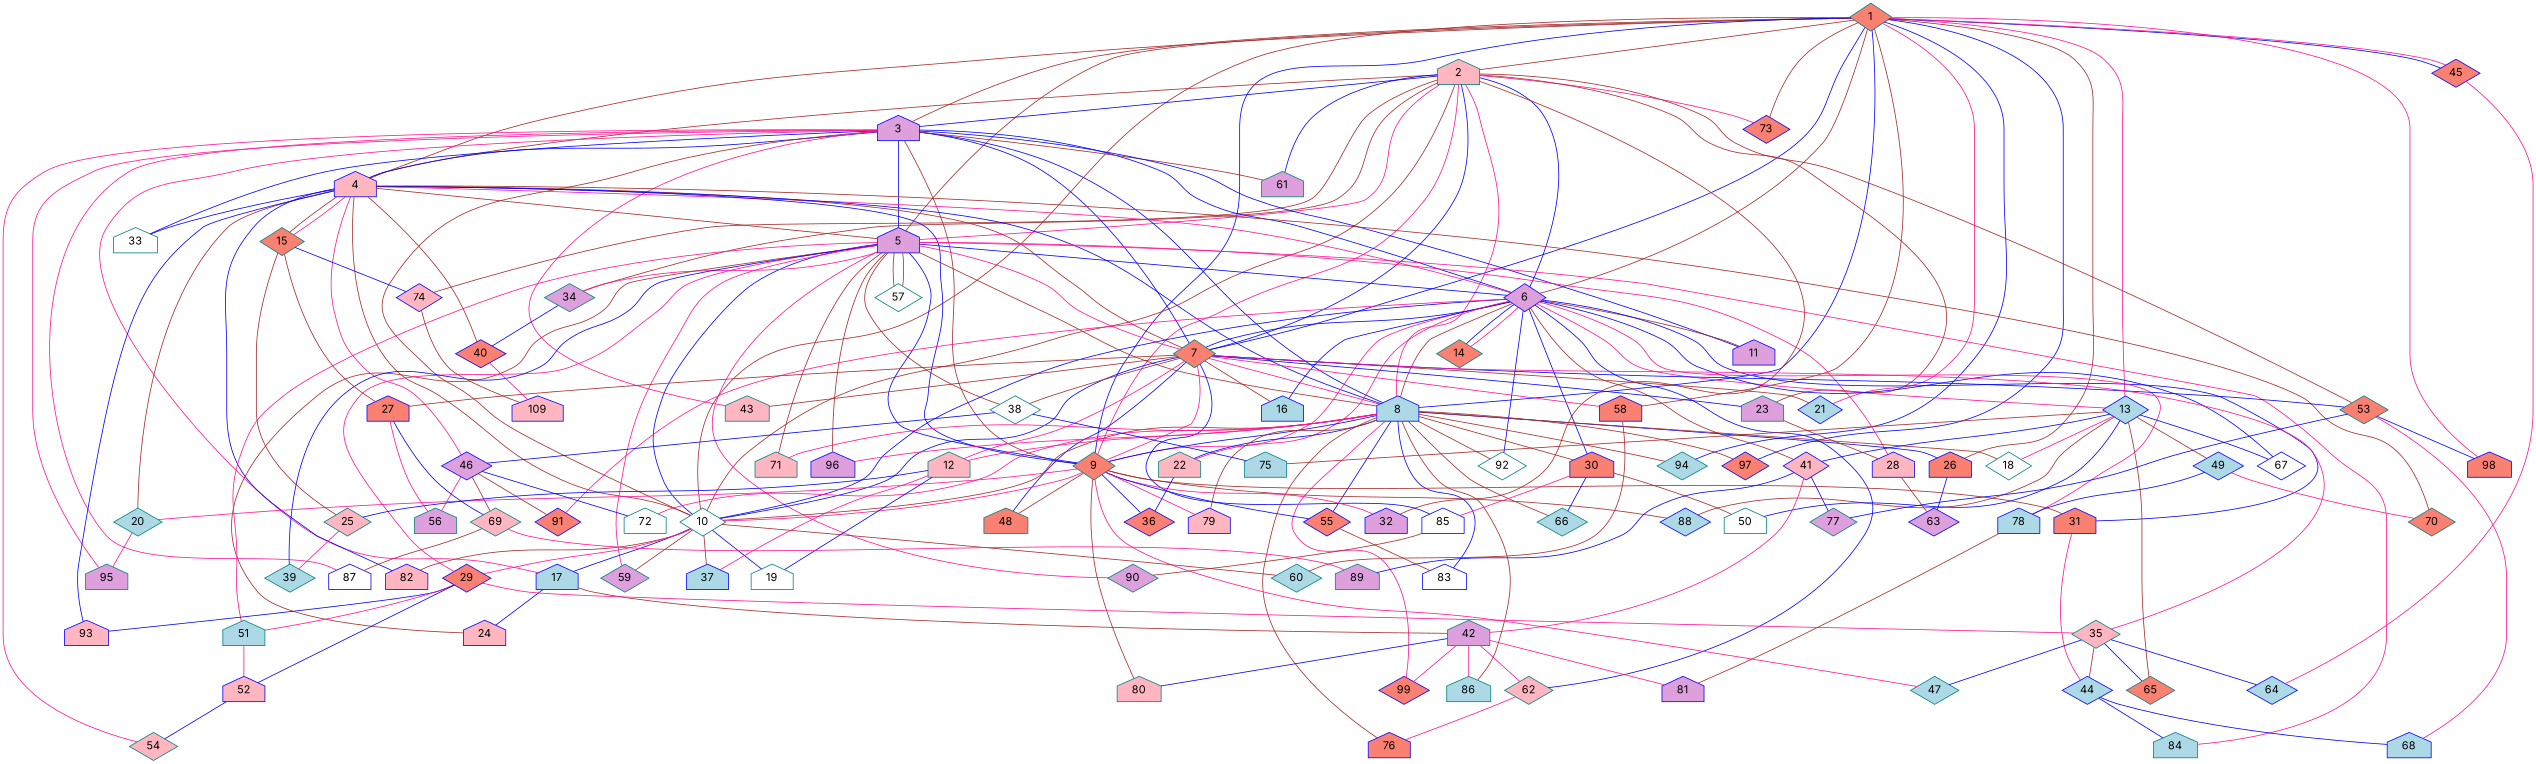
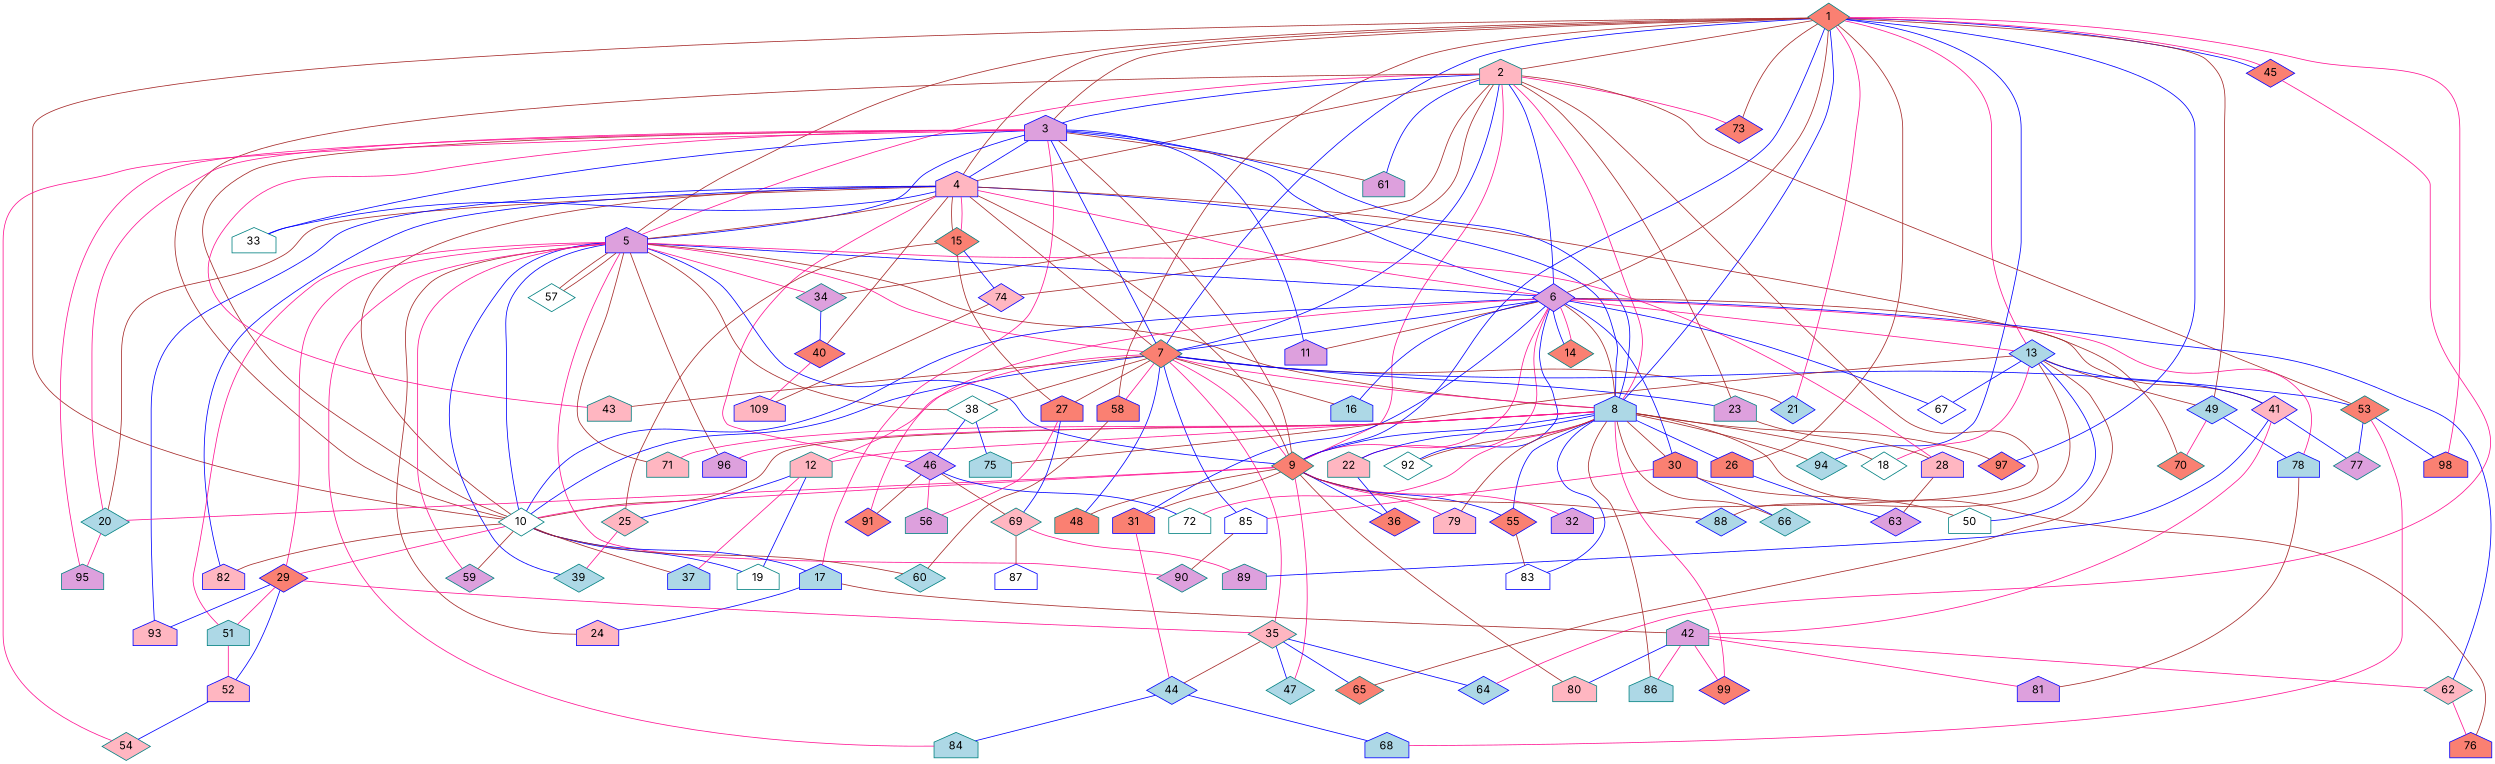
none -> (2212, 65)
(150, 165) -> (187, 185)
(941, 286) -> (1147, 295)
